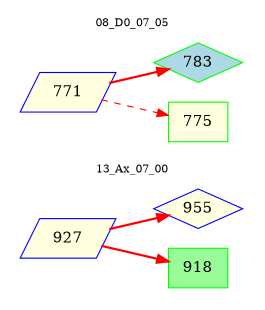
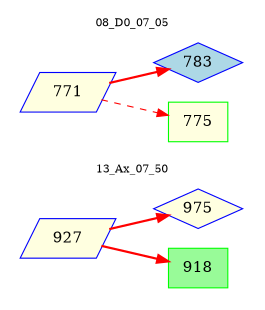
(198, 63) -> (198, 63)
(132, 170) -> (132, 170)
(198, 209) -> (198, 209)
